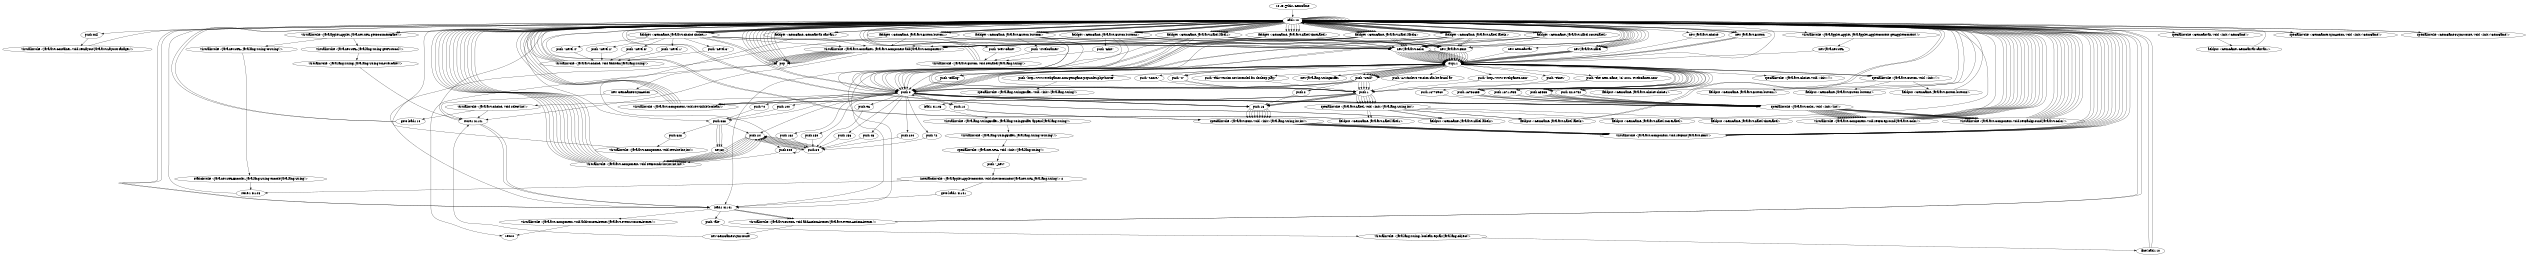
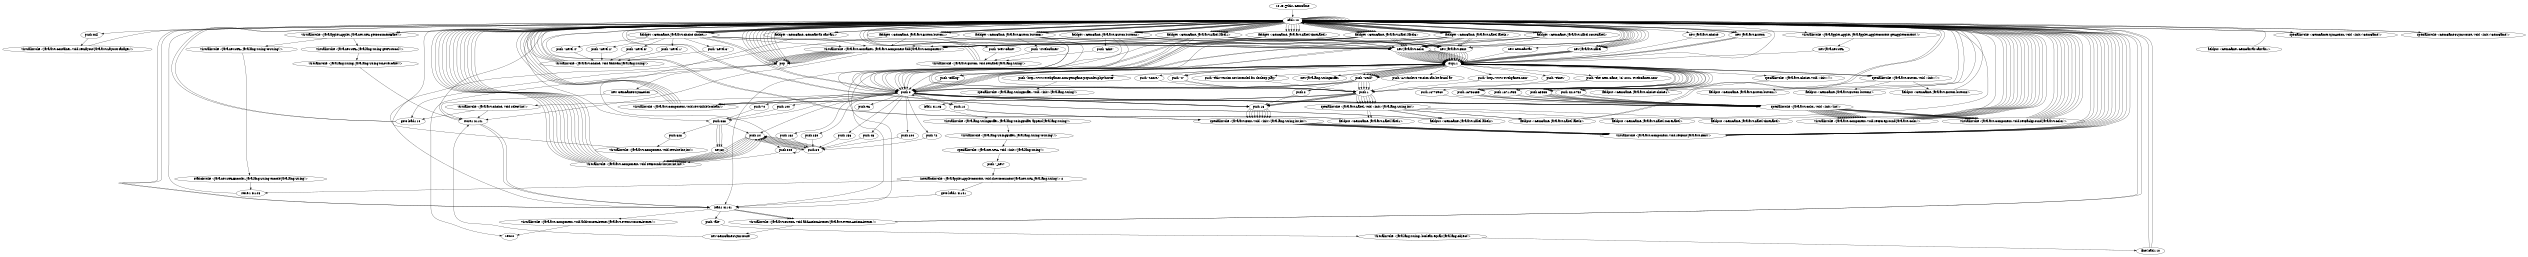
(2210, 35) -> none
none -> (590, 76)
none -> (1718, 85)
(842, 129) -> none
